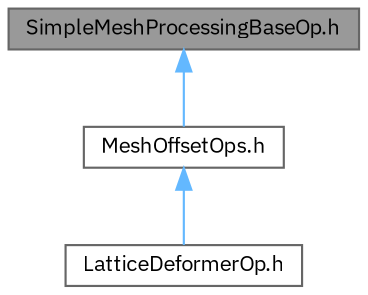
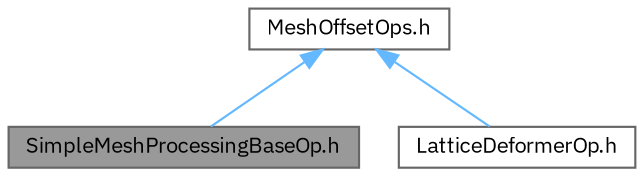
(184, 99) -> (258, 94)
